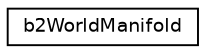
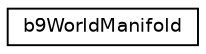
(103, 27) -> (103, 27)
